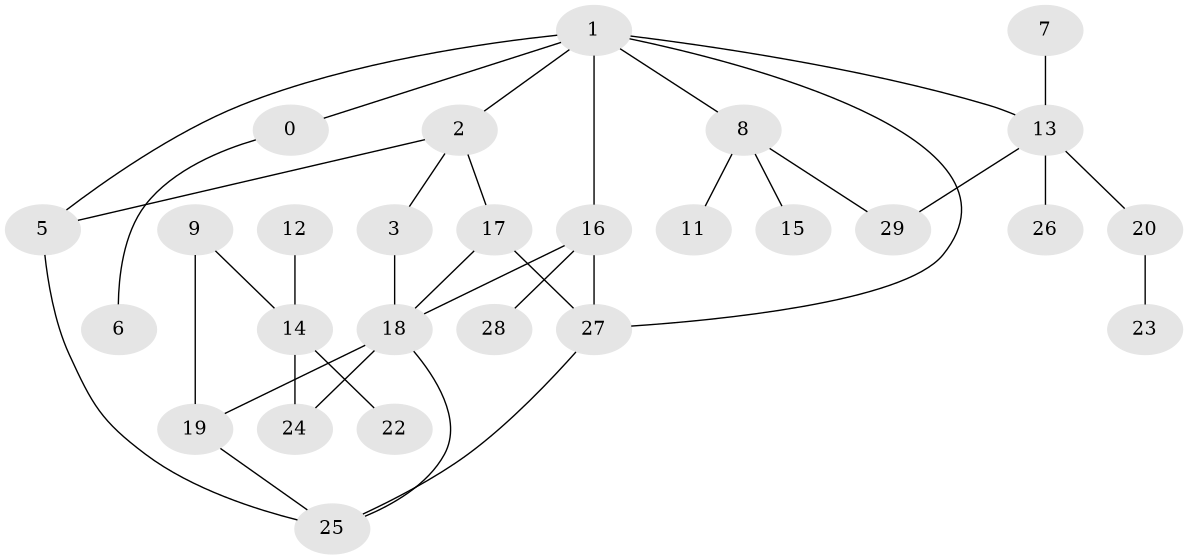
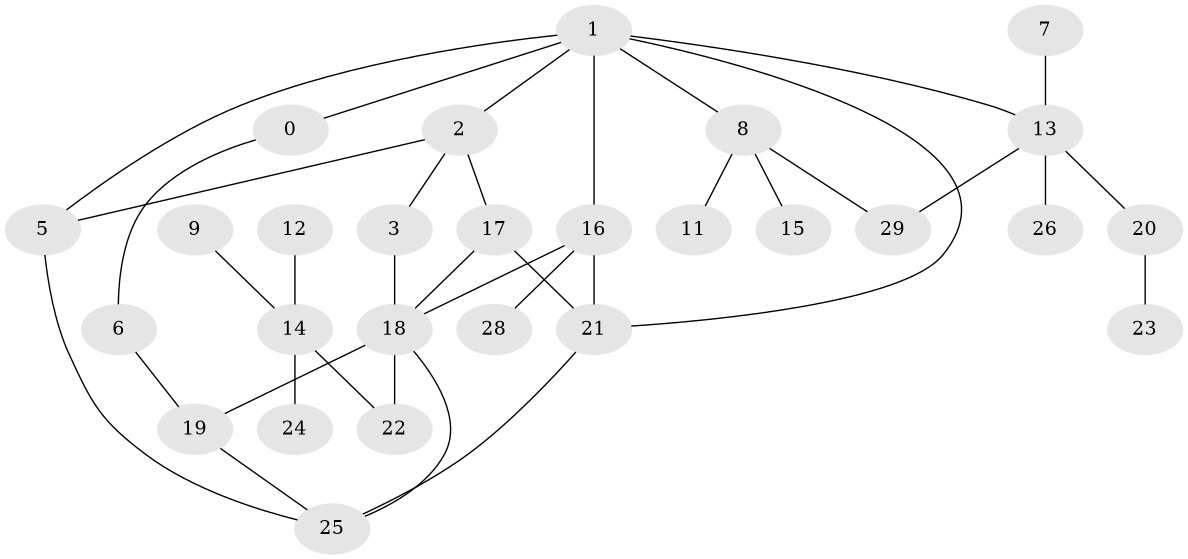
(195, 330) -> (157, 379)
(594, 330) -> (594, 330)
(351, 374) -> (395, 380)
